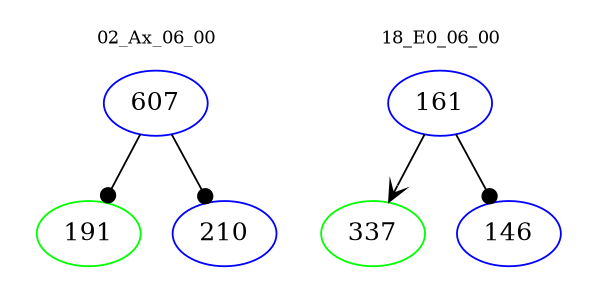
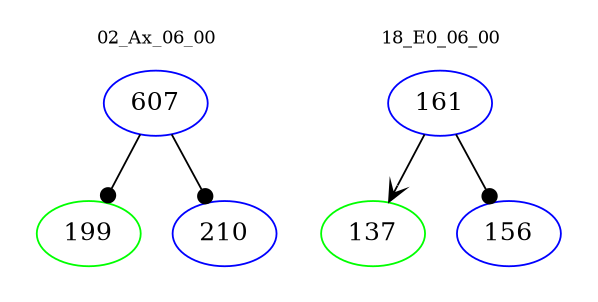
(89, 234) -> (89, 234)
(373, 234) -> (373, 234)
(509, 234) -> (509, 234)
